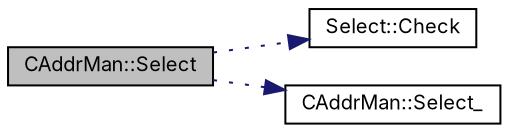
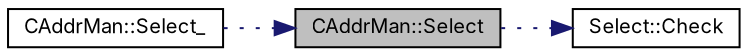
(239, 84) -> (249, 28)
